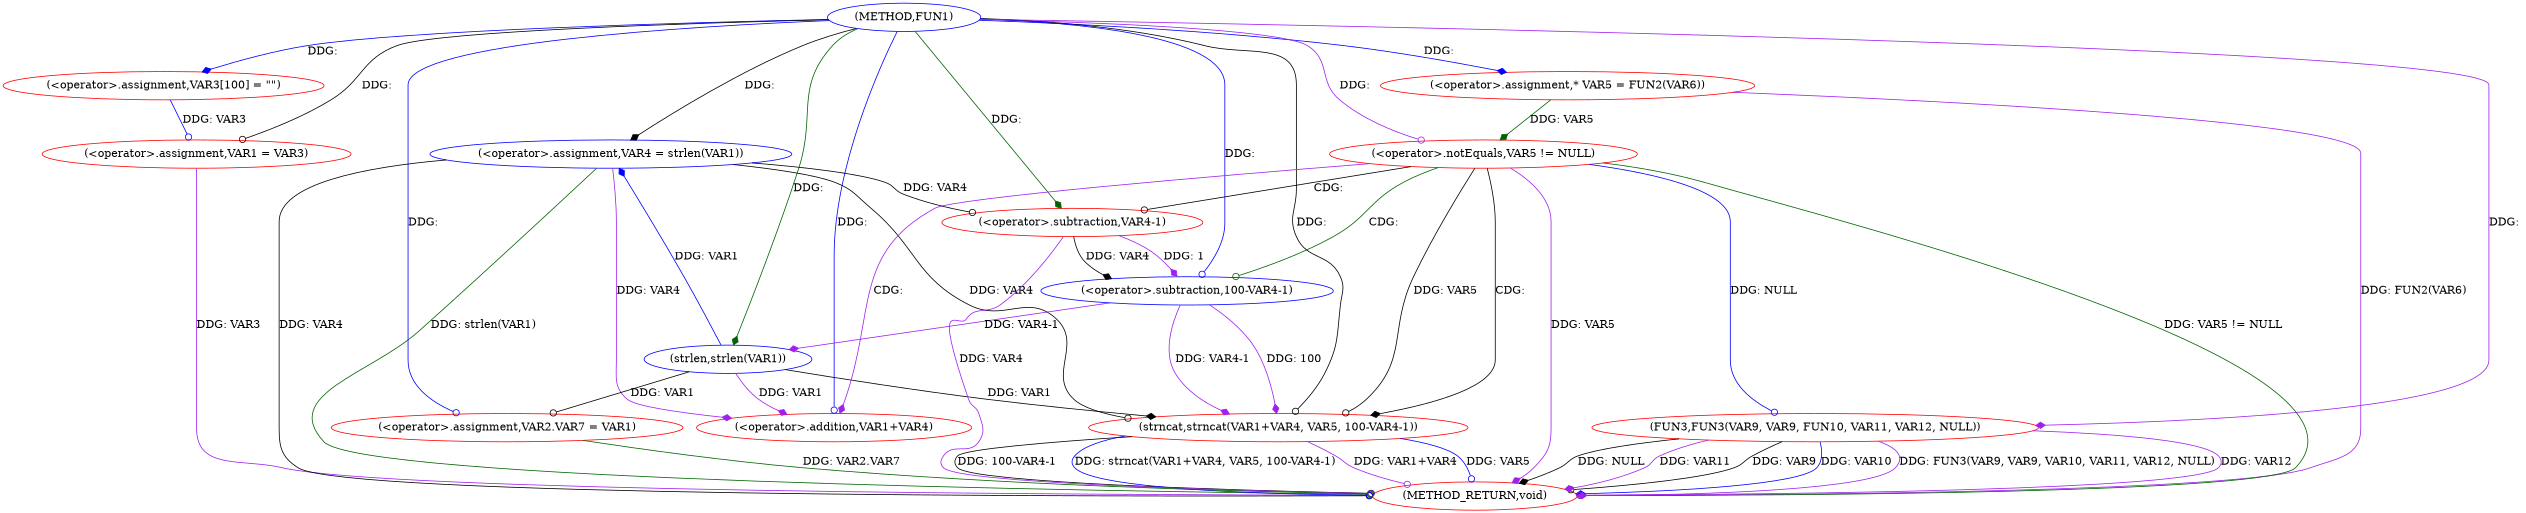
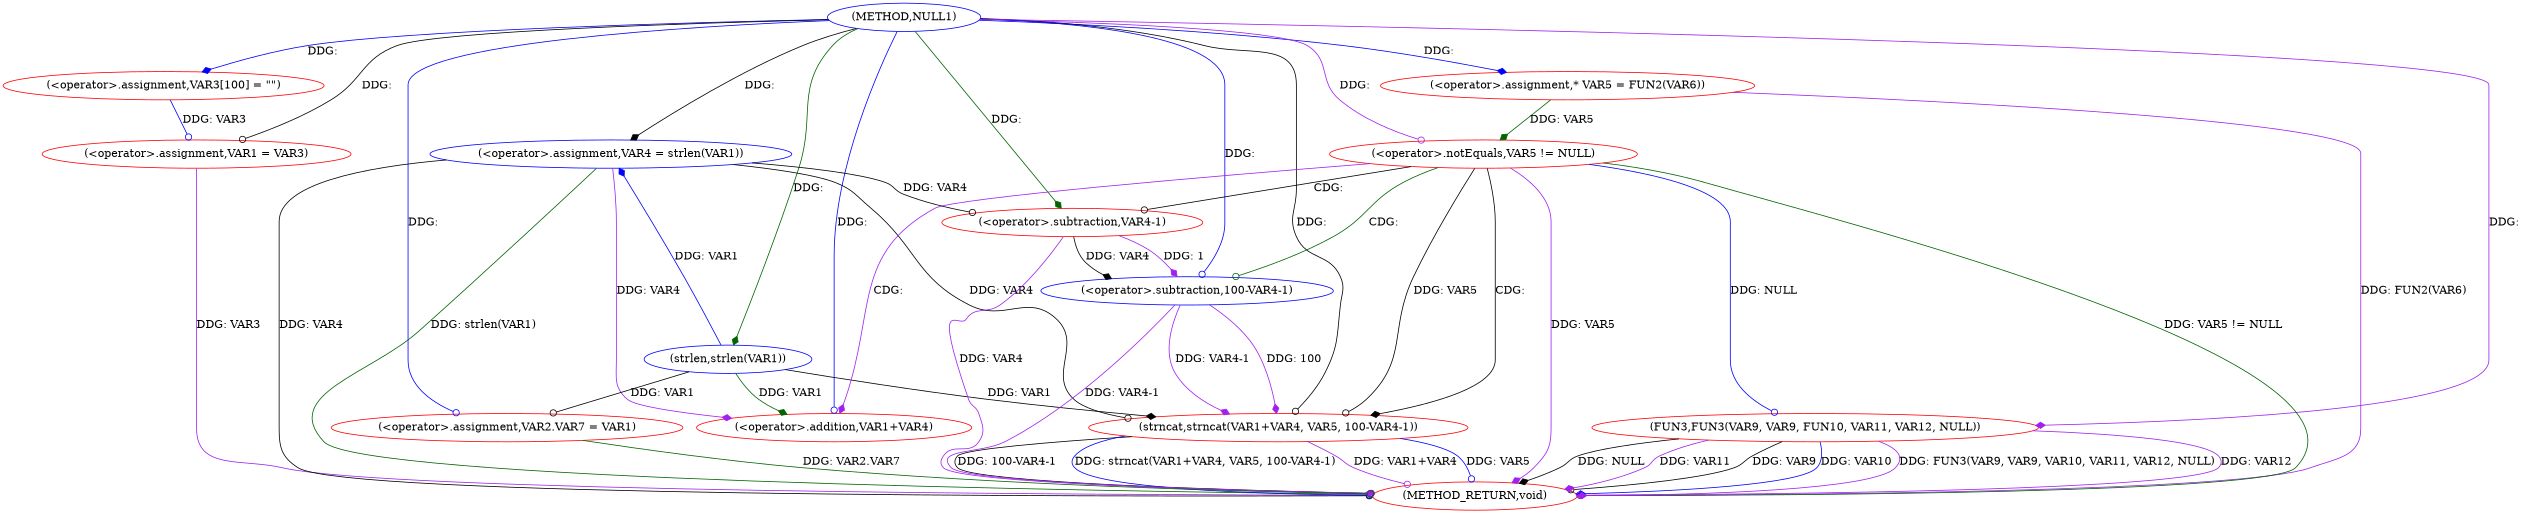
(904, 17) -> (904, 17)
(970, 323) -> (947, 461)
(754, 396) -> (754, 396)
